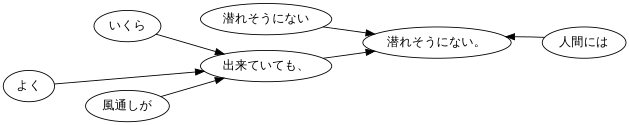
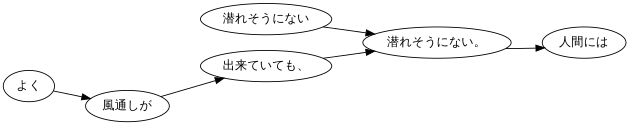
(127, 26) -> none
(530, 37) -> (521, 48)
(125, 78) -> (68, 94)
